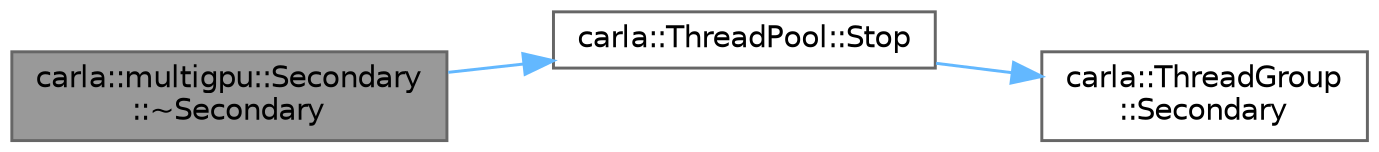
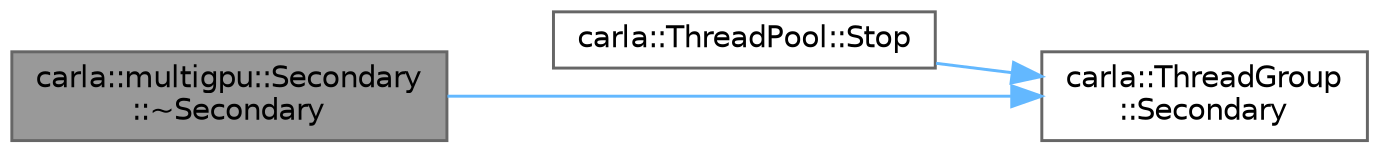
(486, 68) -> (729, 96)
